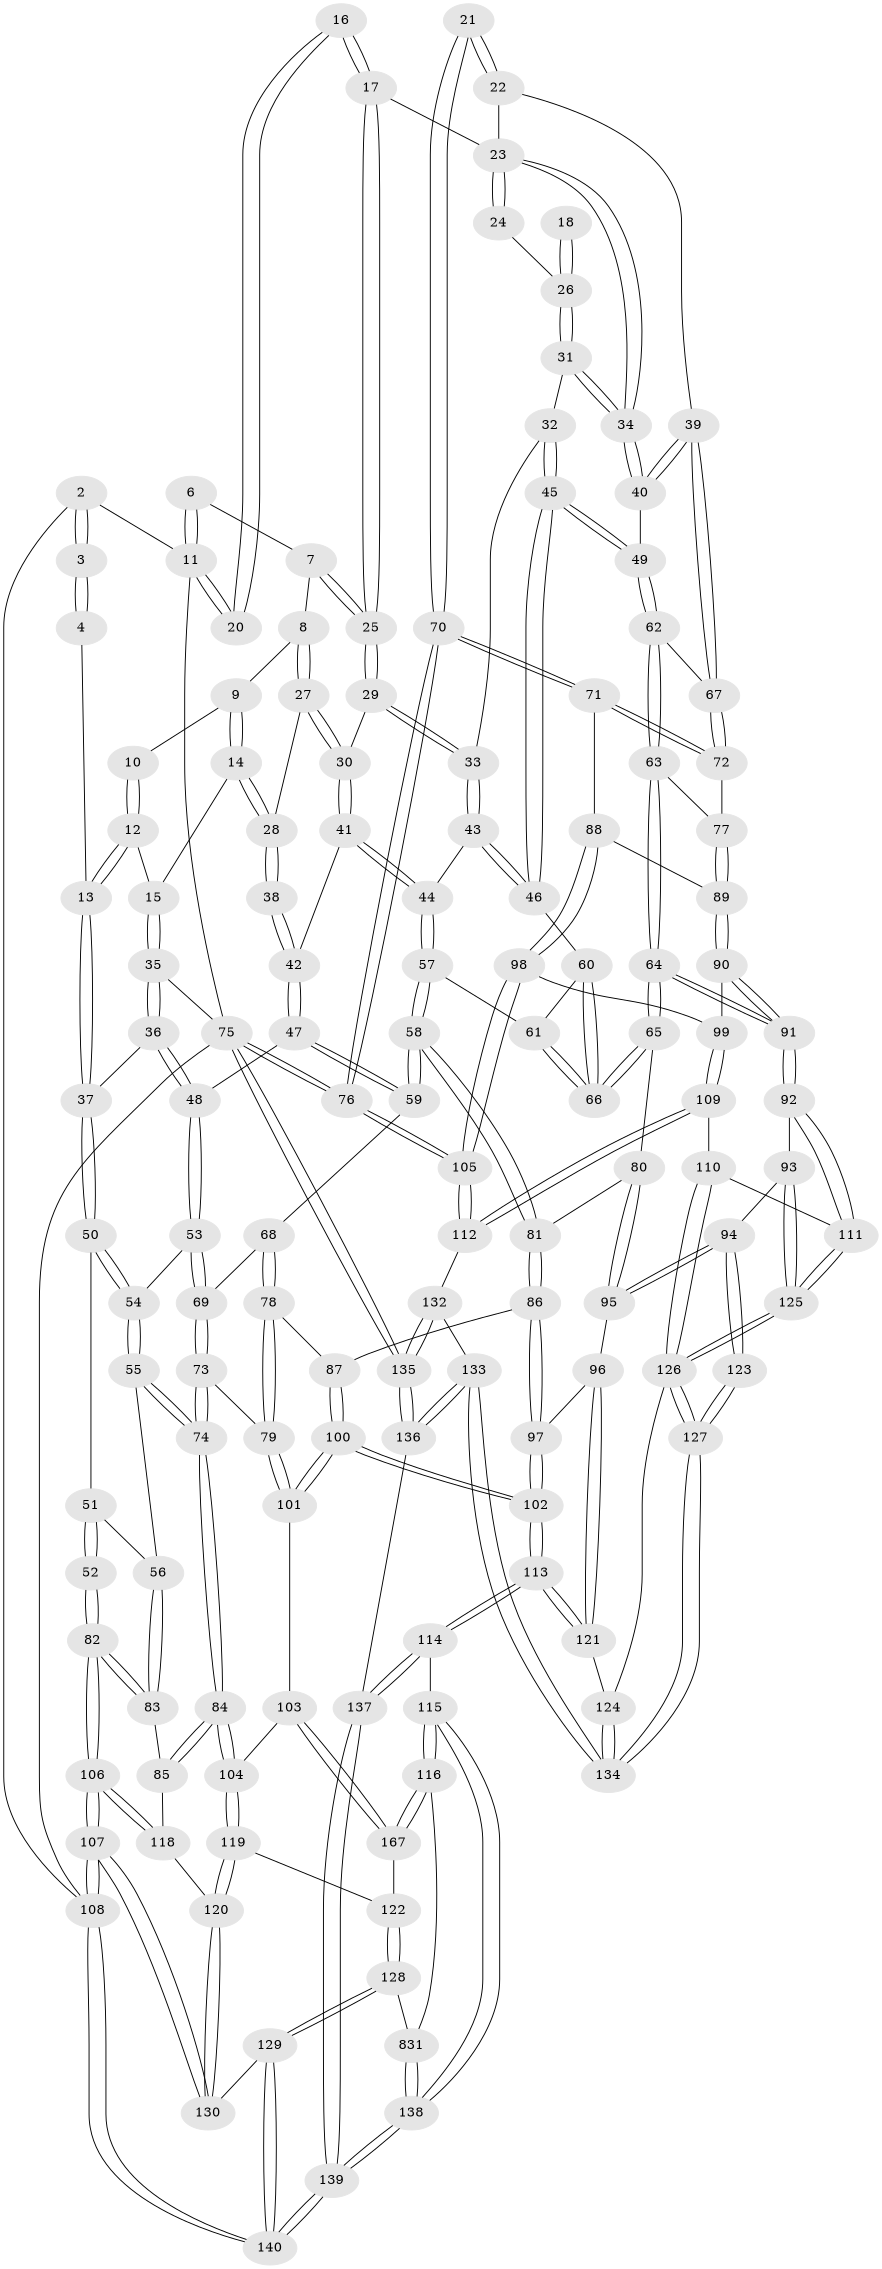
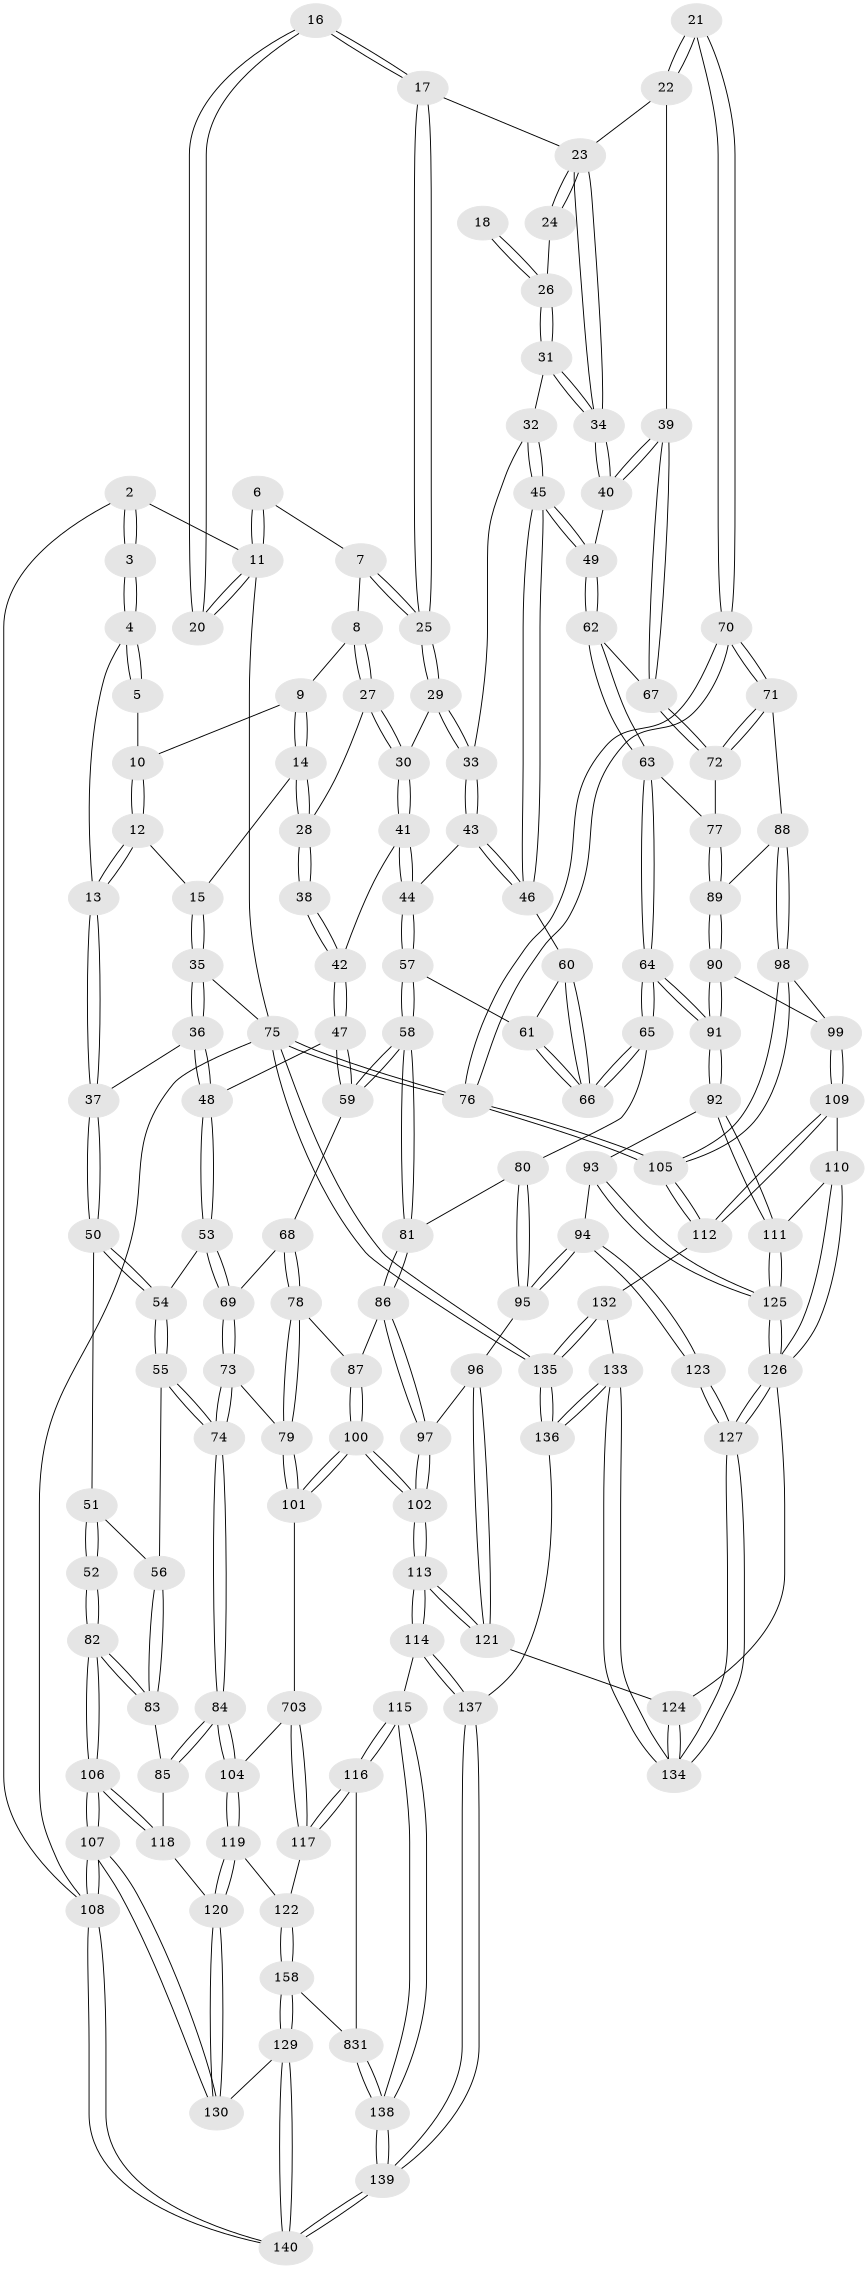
none -> (138, 696)
(290, 1708) -> (294, 1708)
(394, 1843) -> (304, 1843)
(394, 1978) -> (287, 1978)
